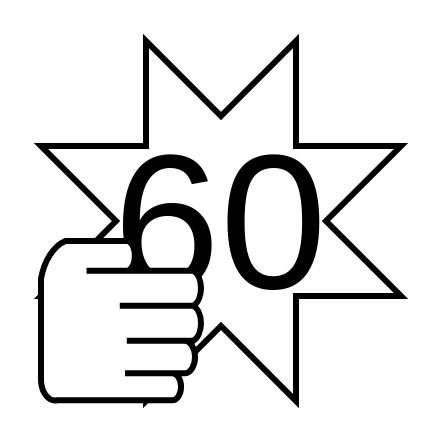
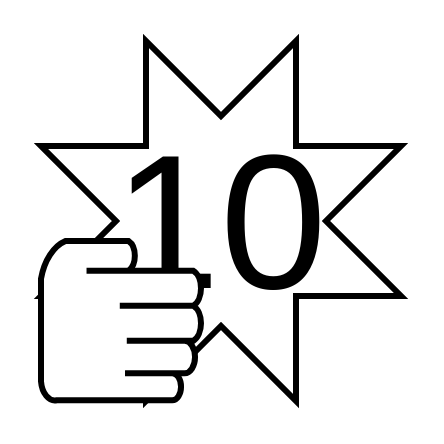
(221, 221) -> (221, 221)
